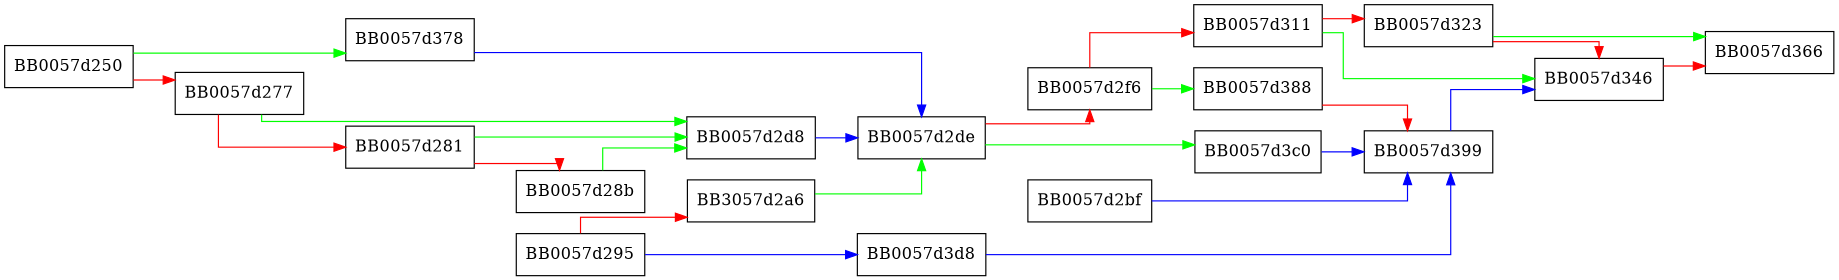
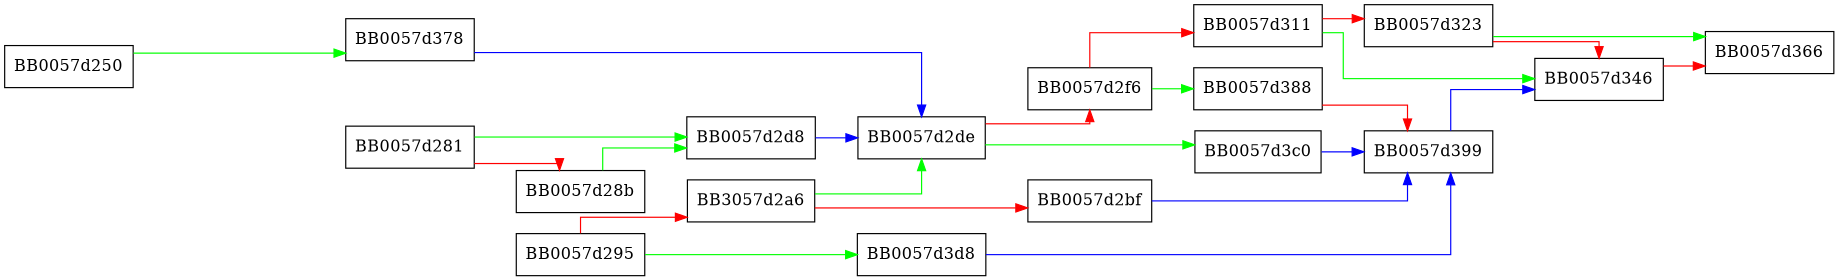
(239, 93) -> none
none -> (915, 208)
(745, 255) -> (745, 255)
